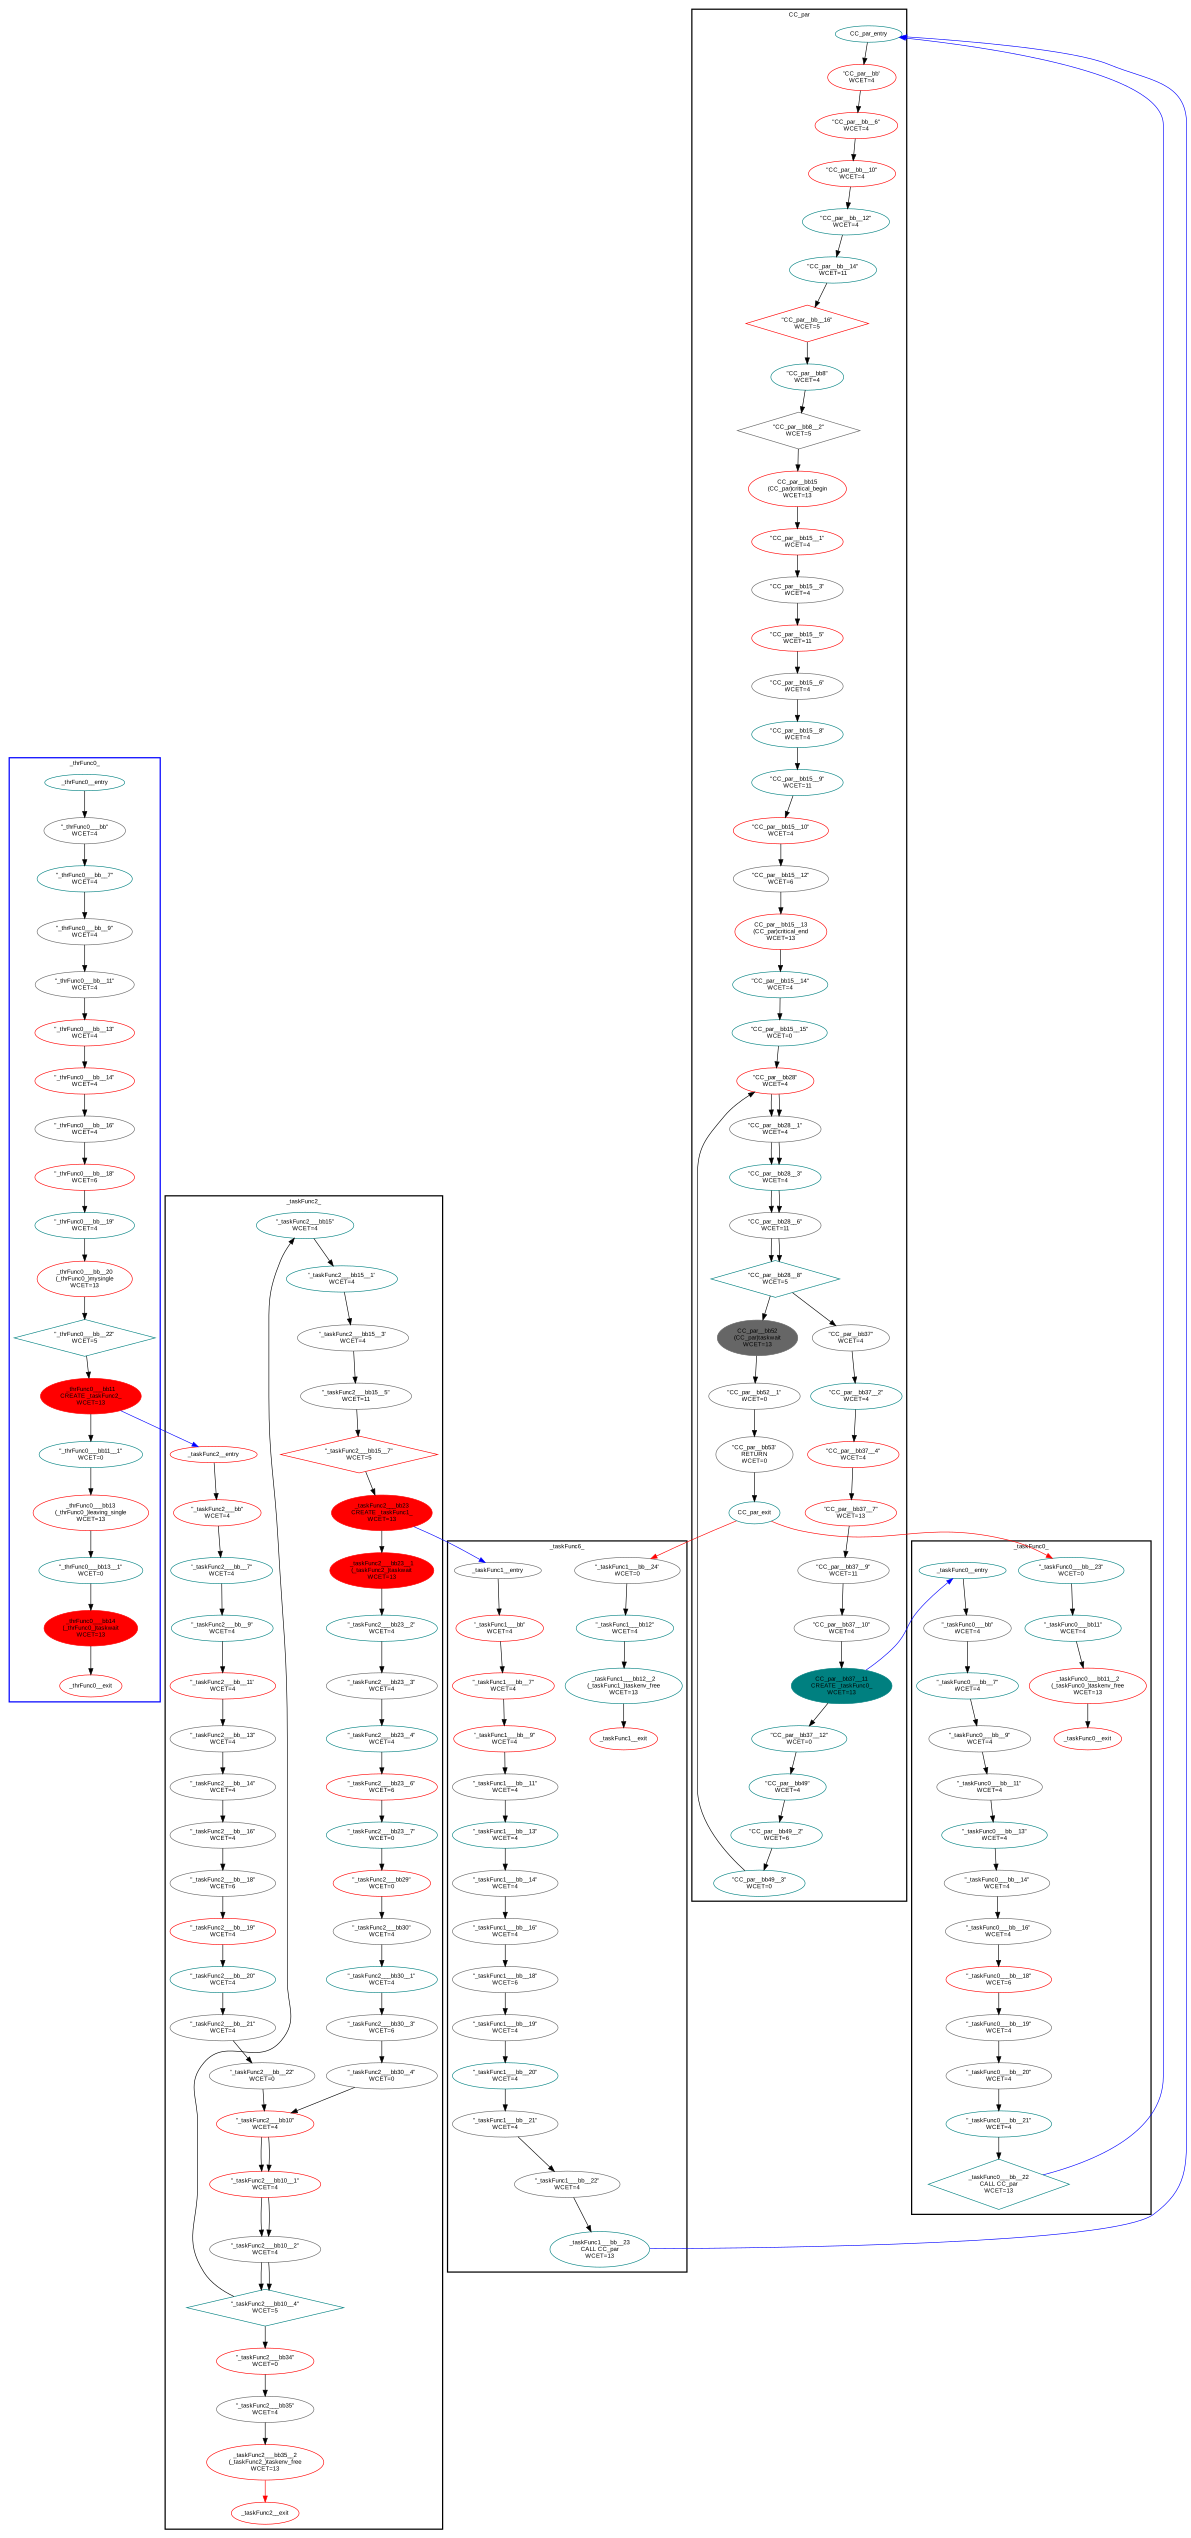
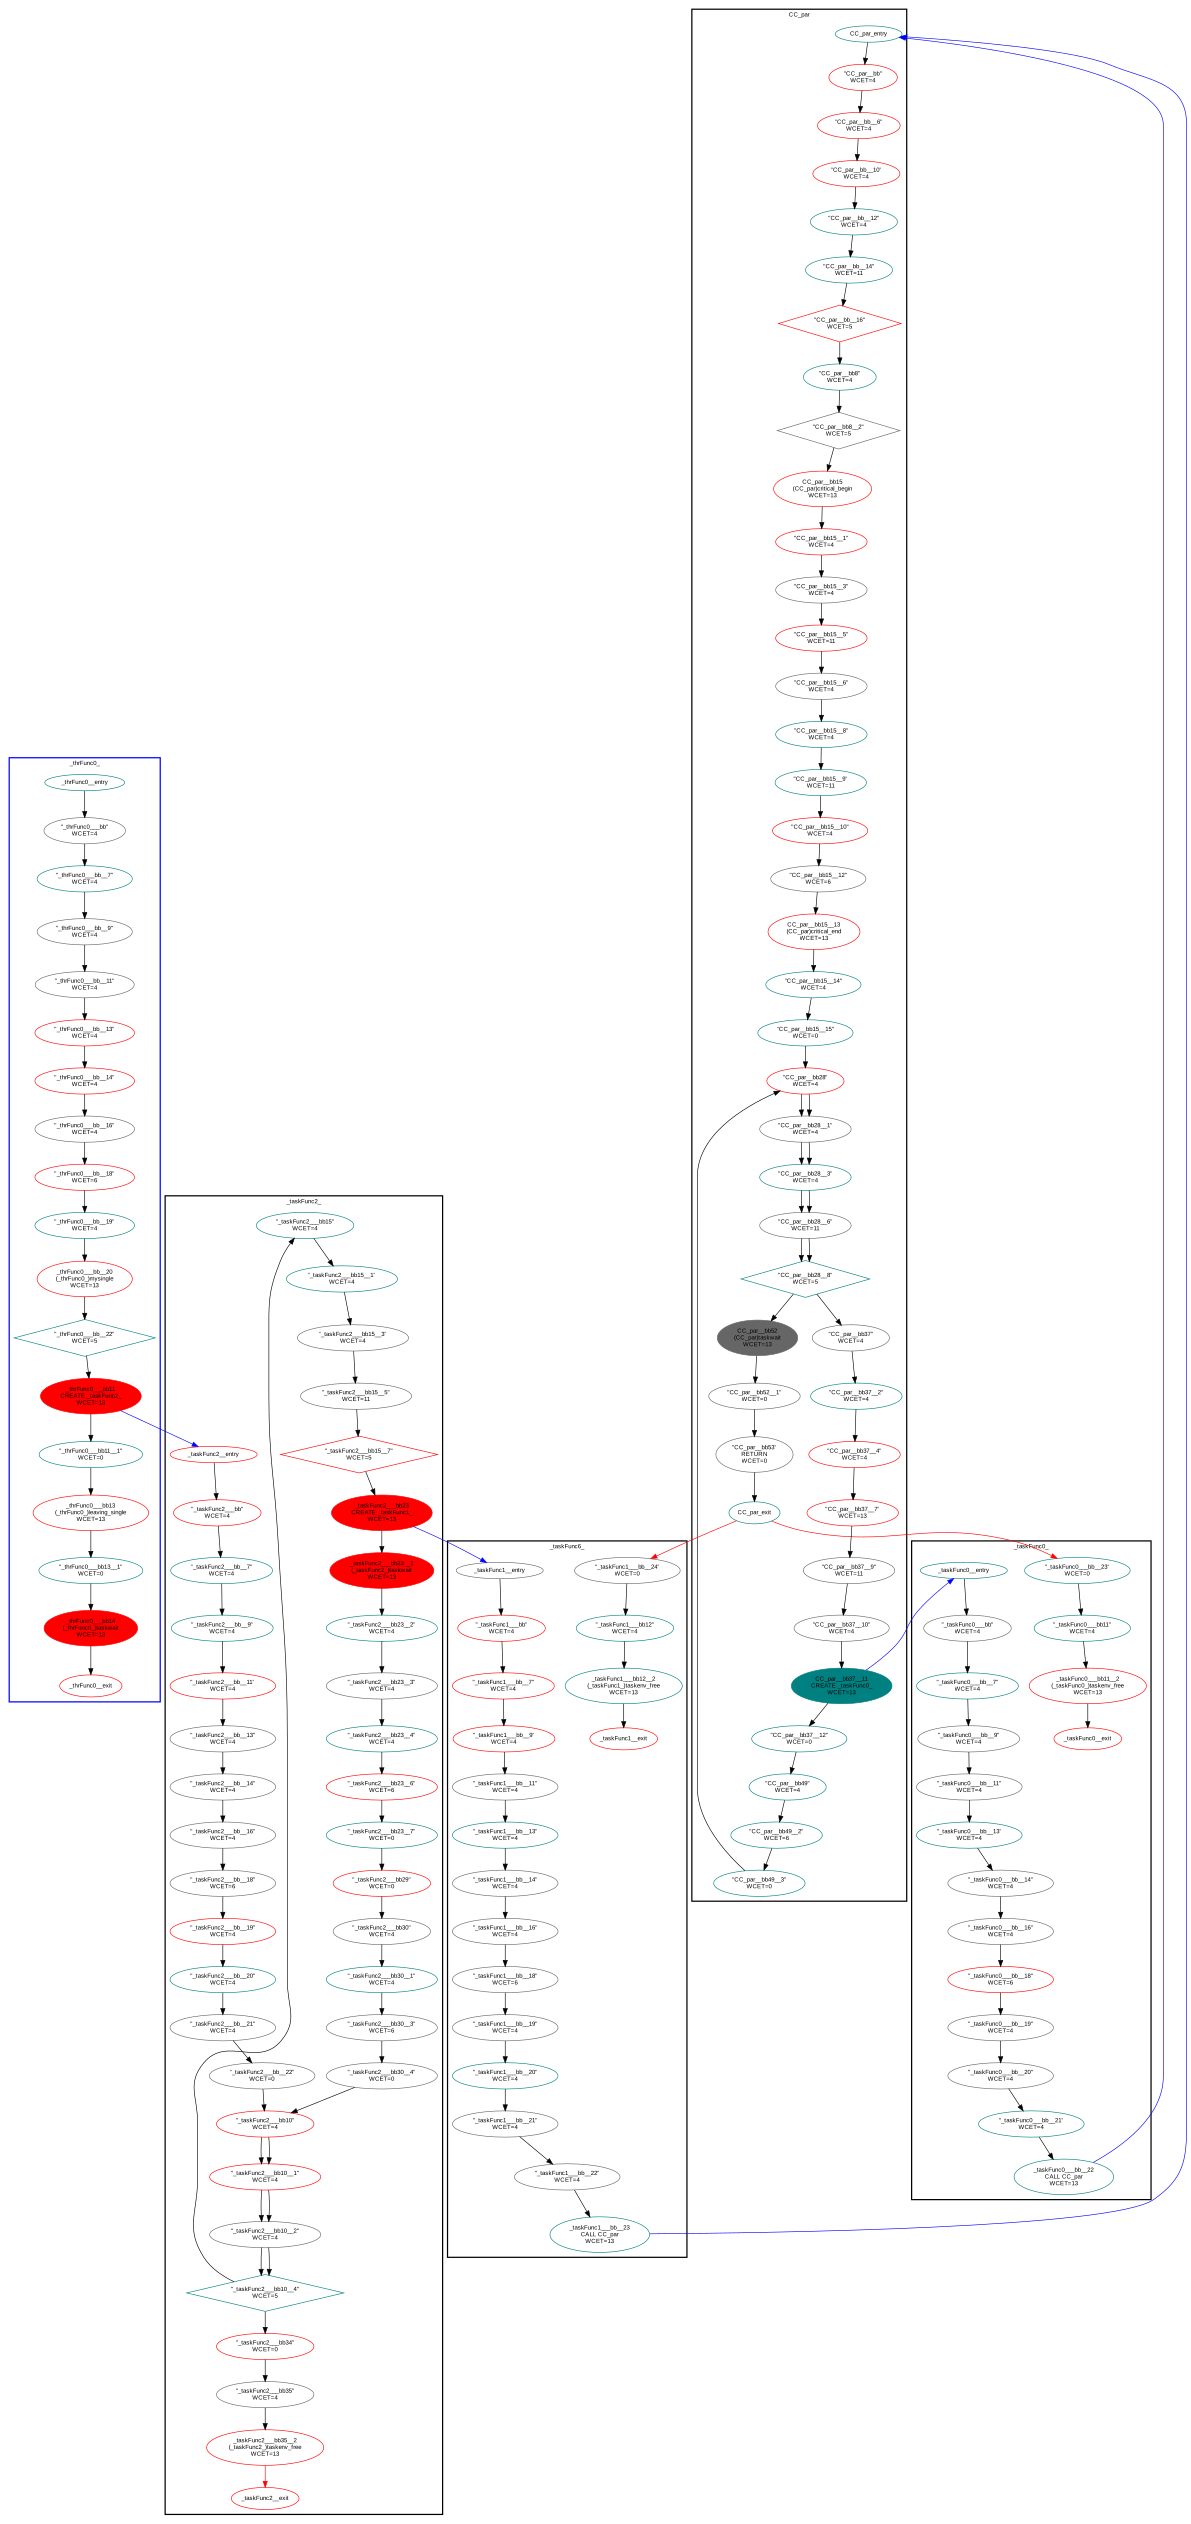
(999, 2184) -> (1064, 2177)
